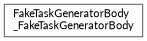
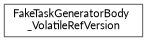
(73, 21) -> (73, 21)
